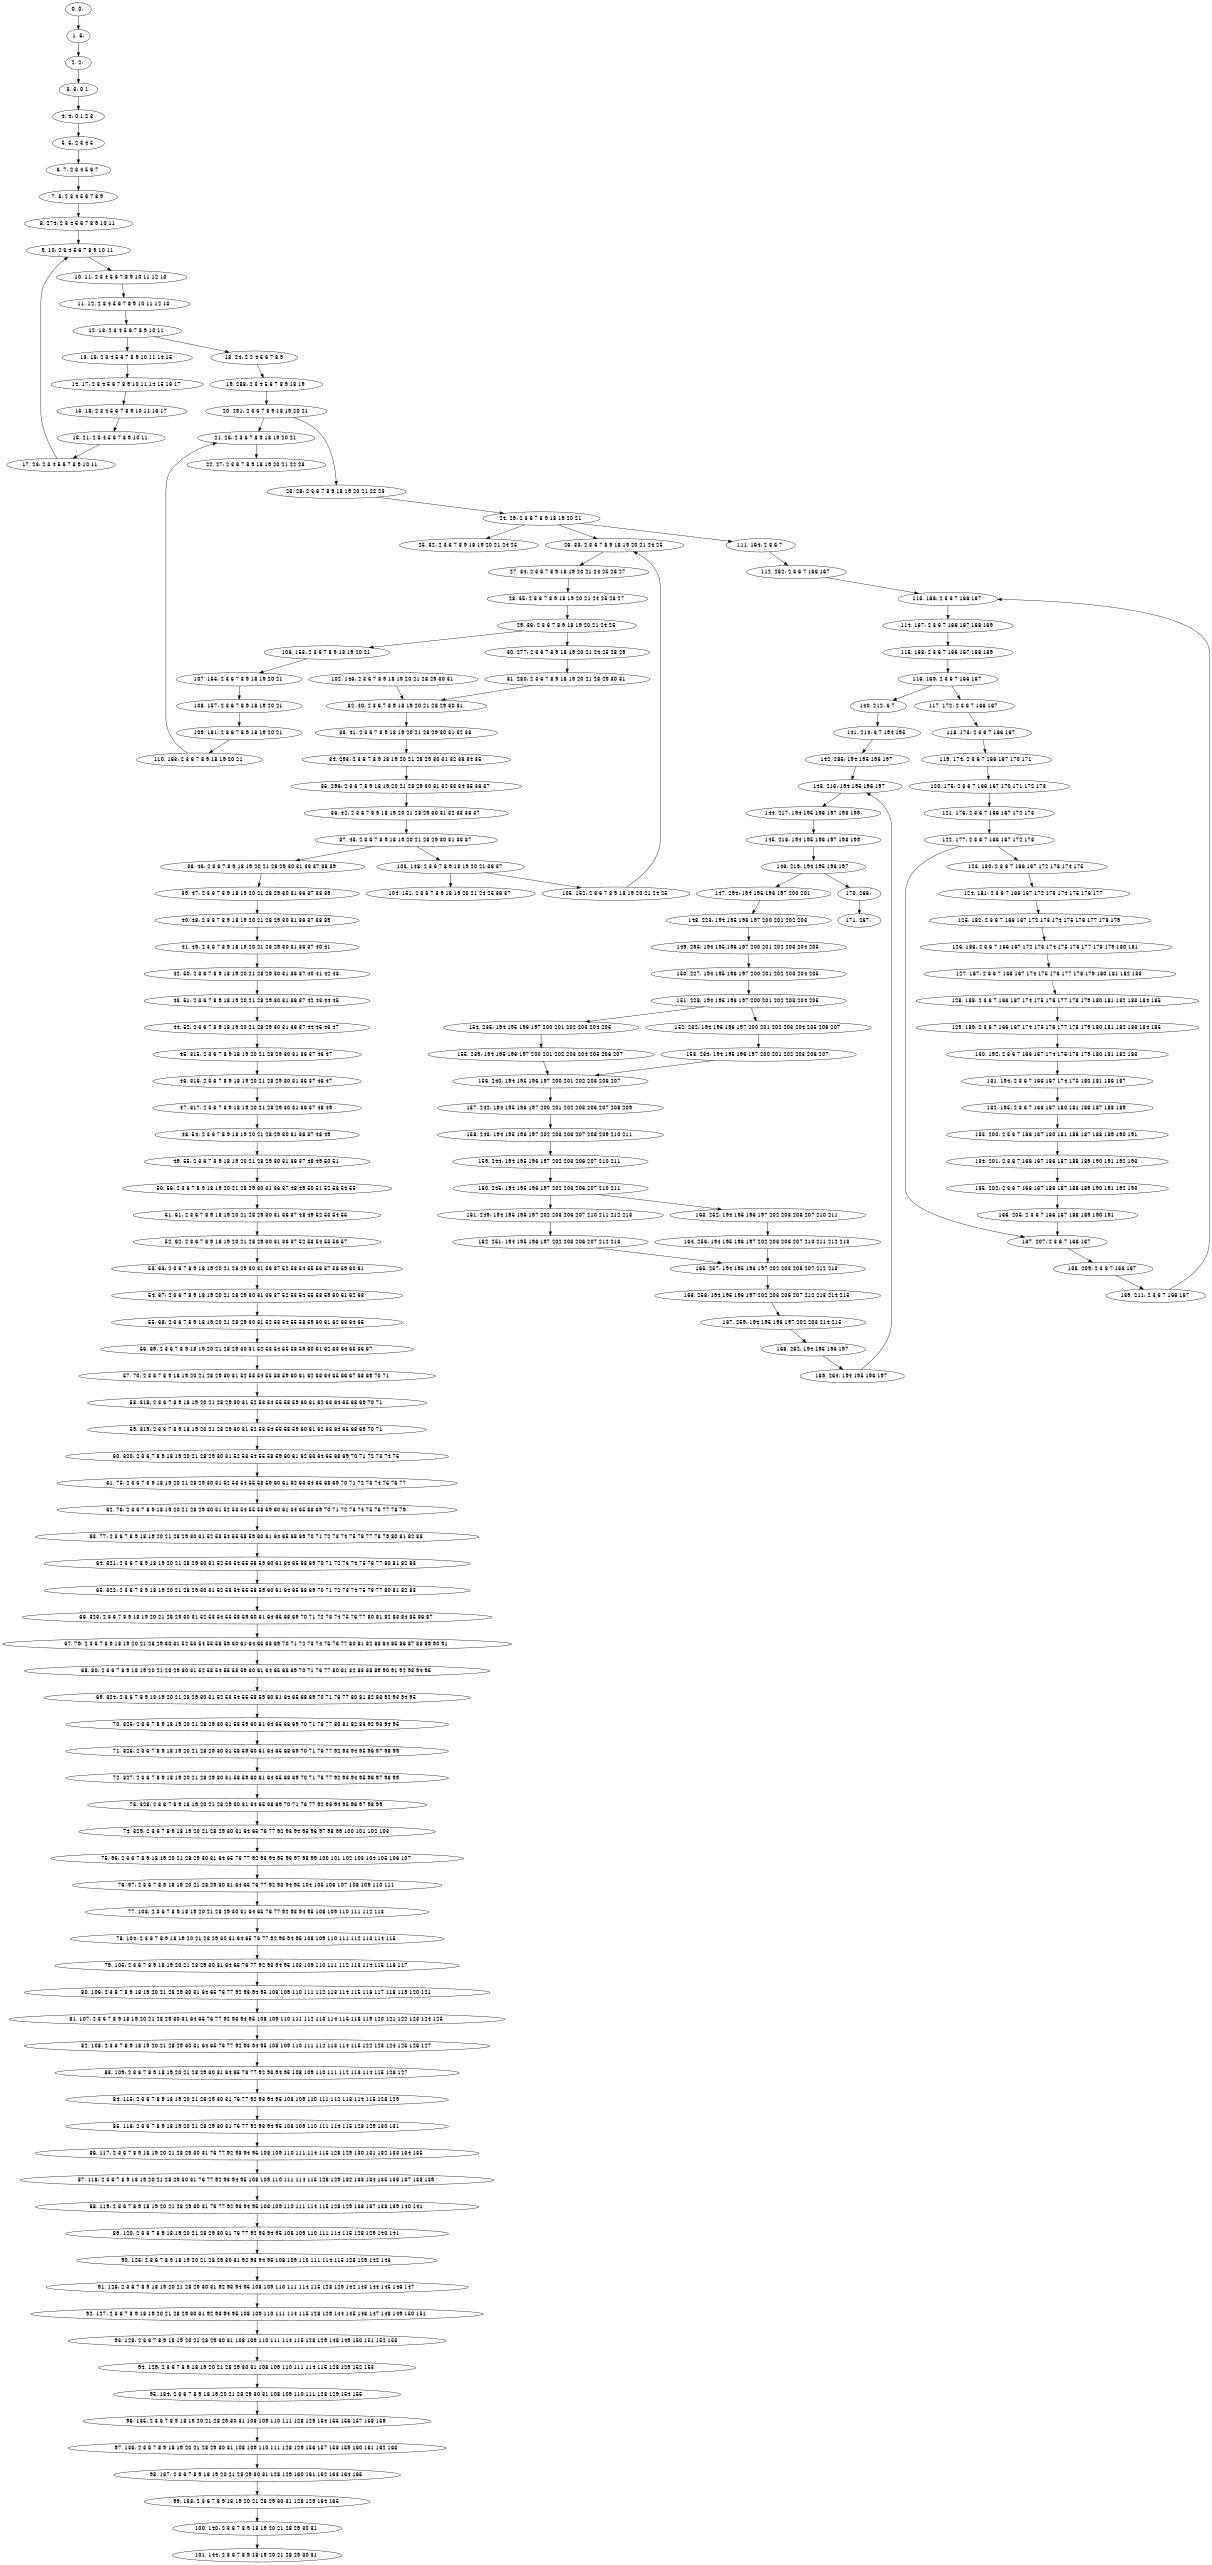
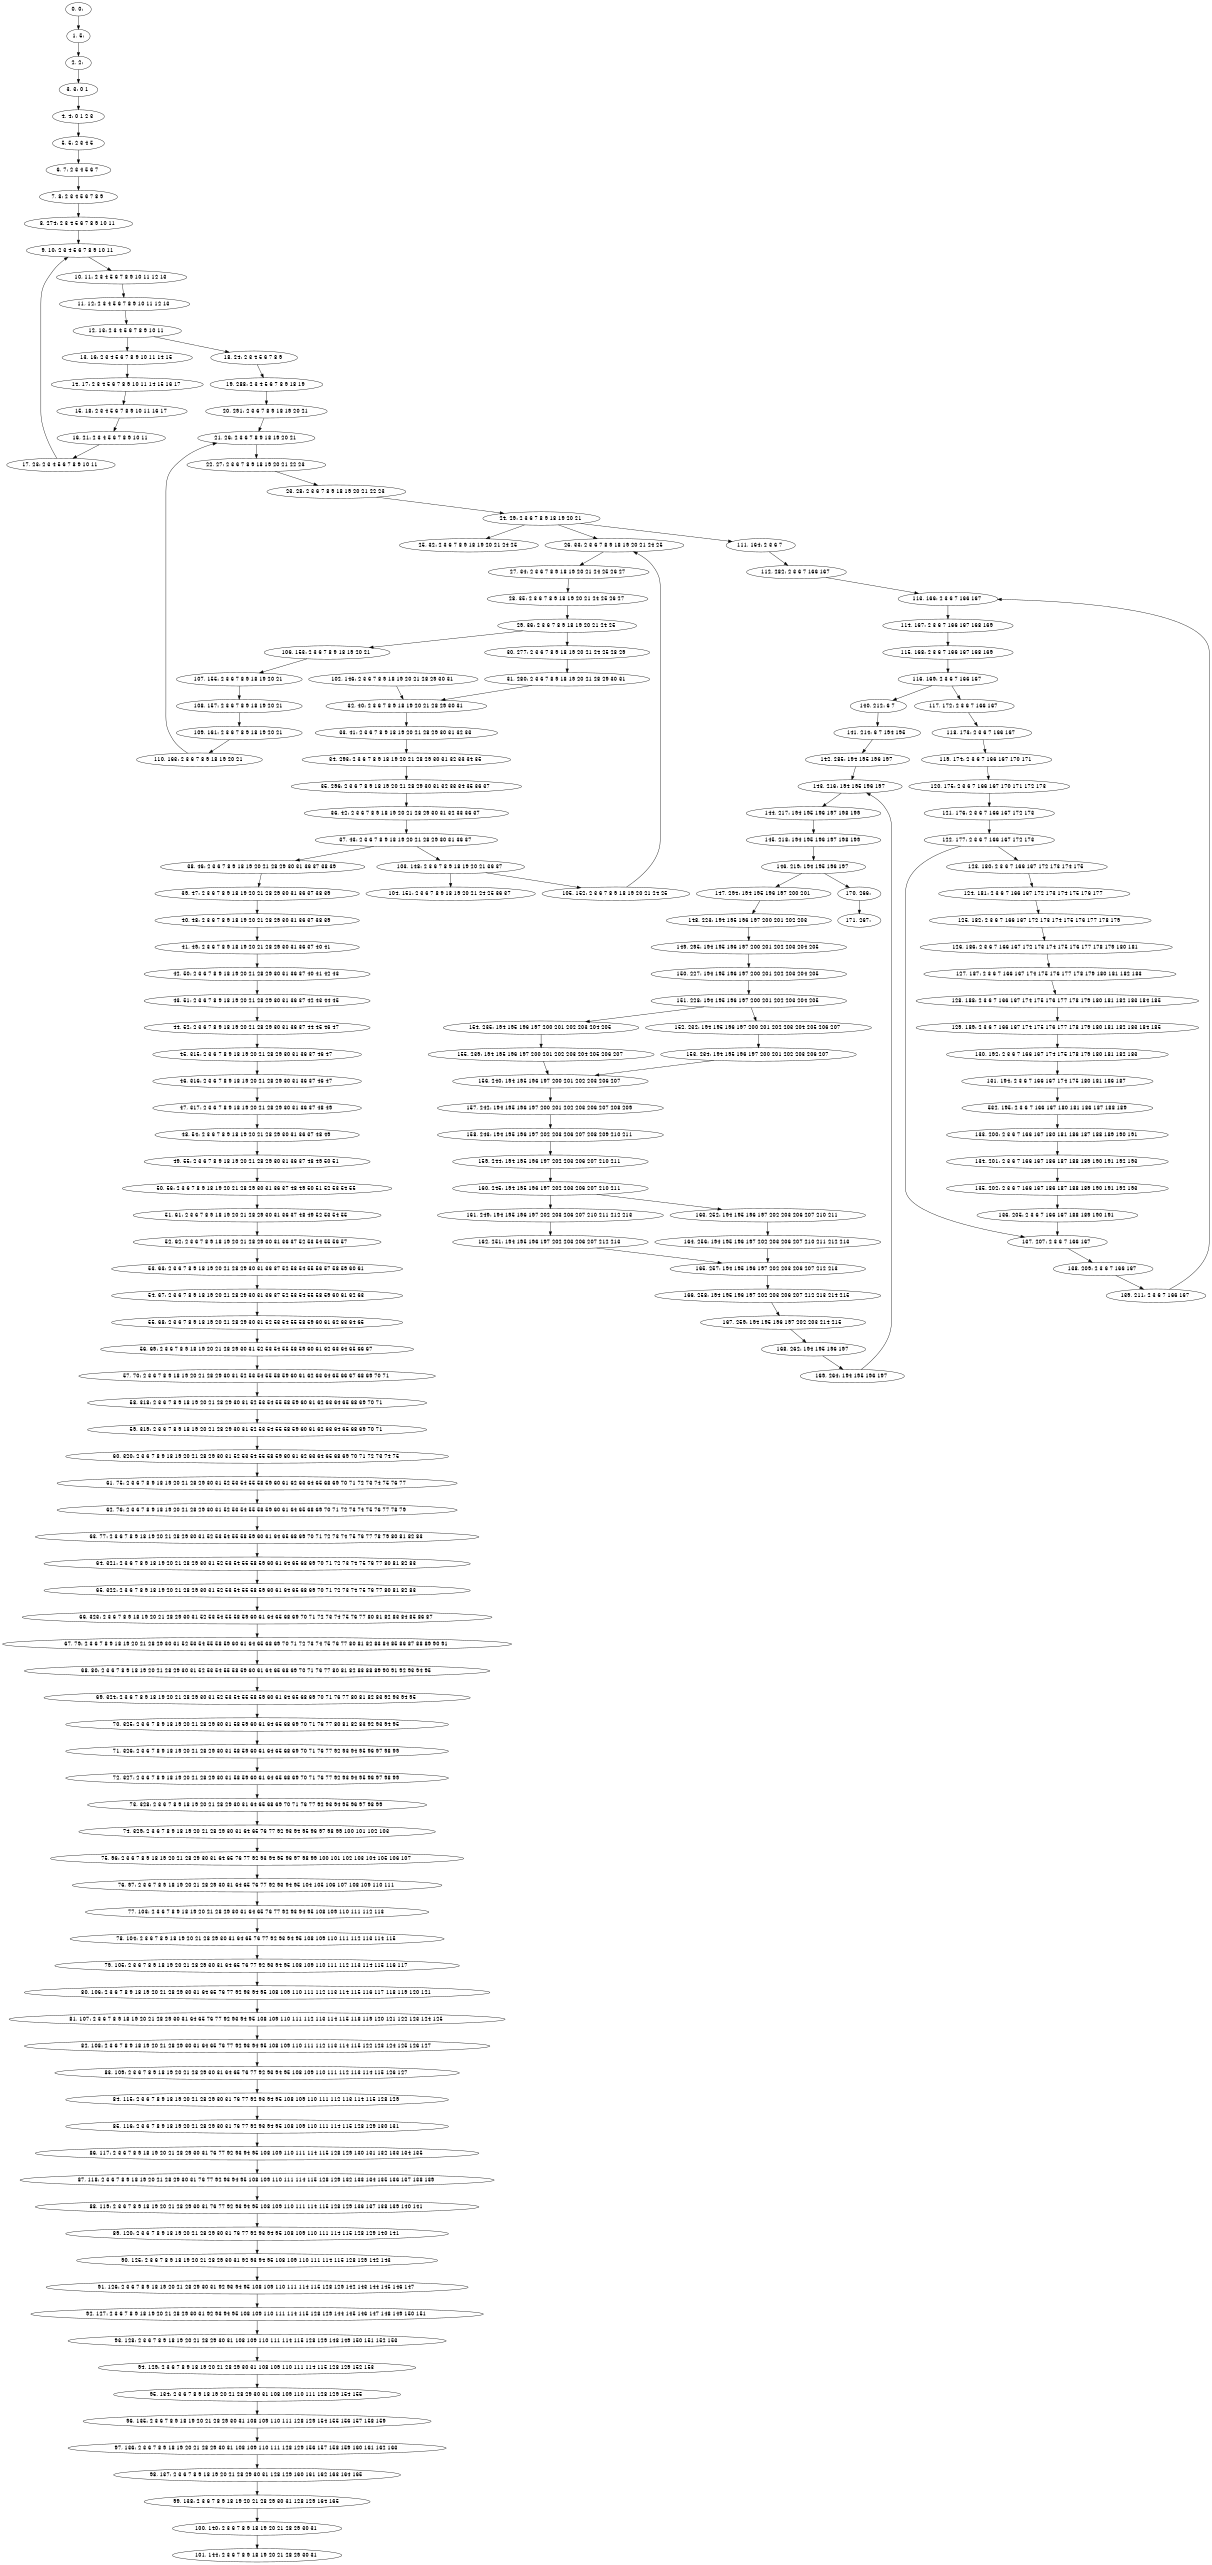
(254, 358) -> (254, 358)
(326, 441) -> (295, 478)
(1057, 1108) -> (1057, 1108)
